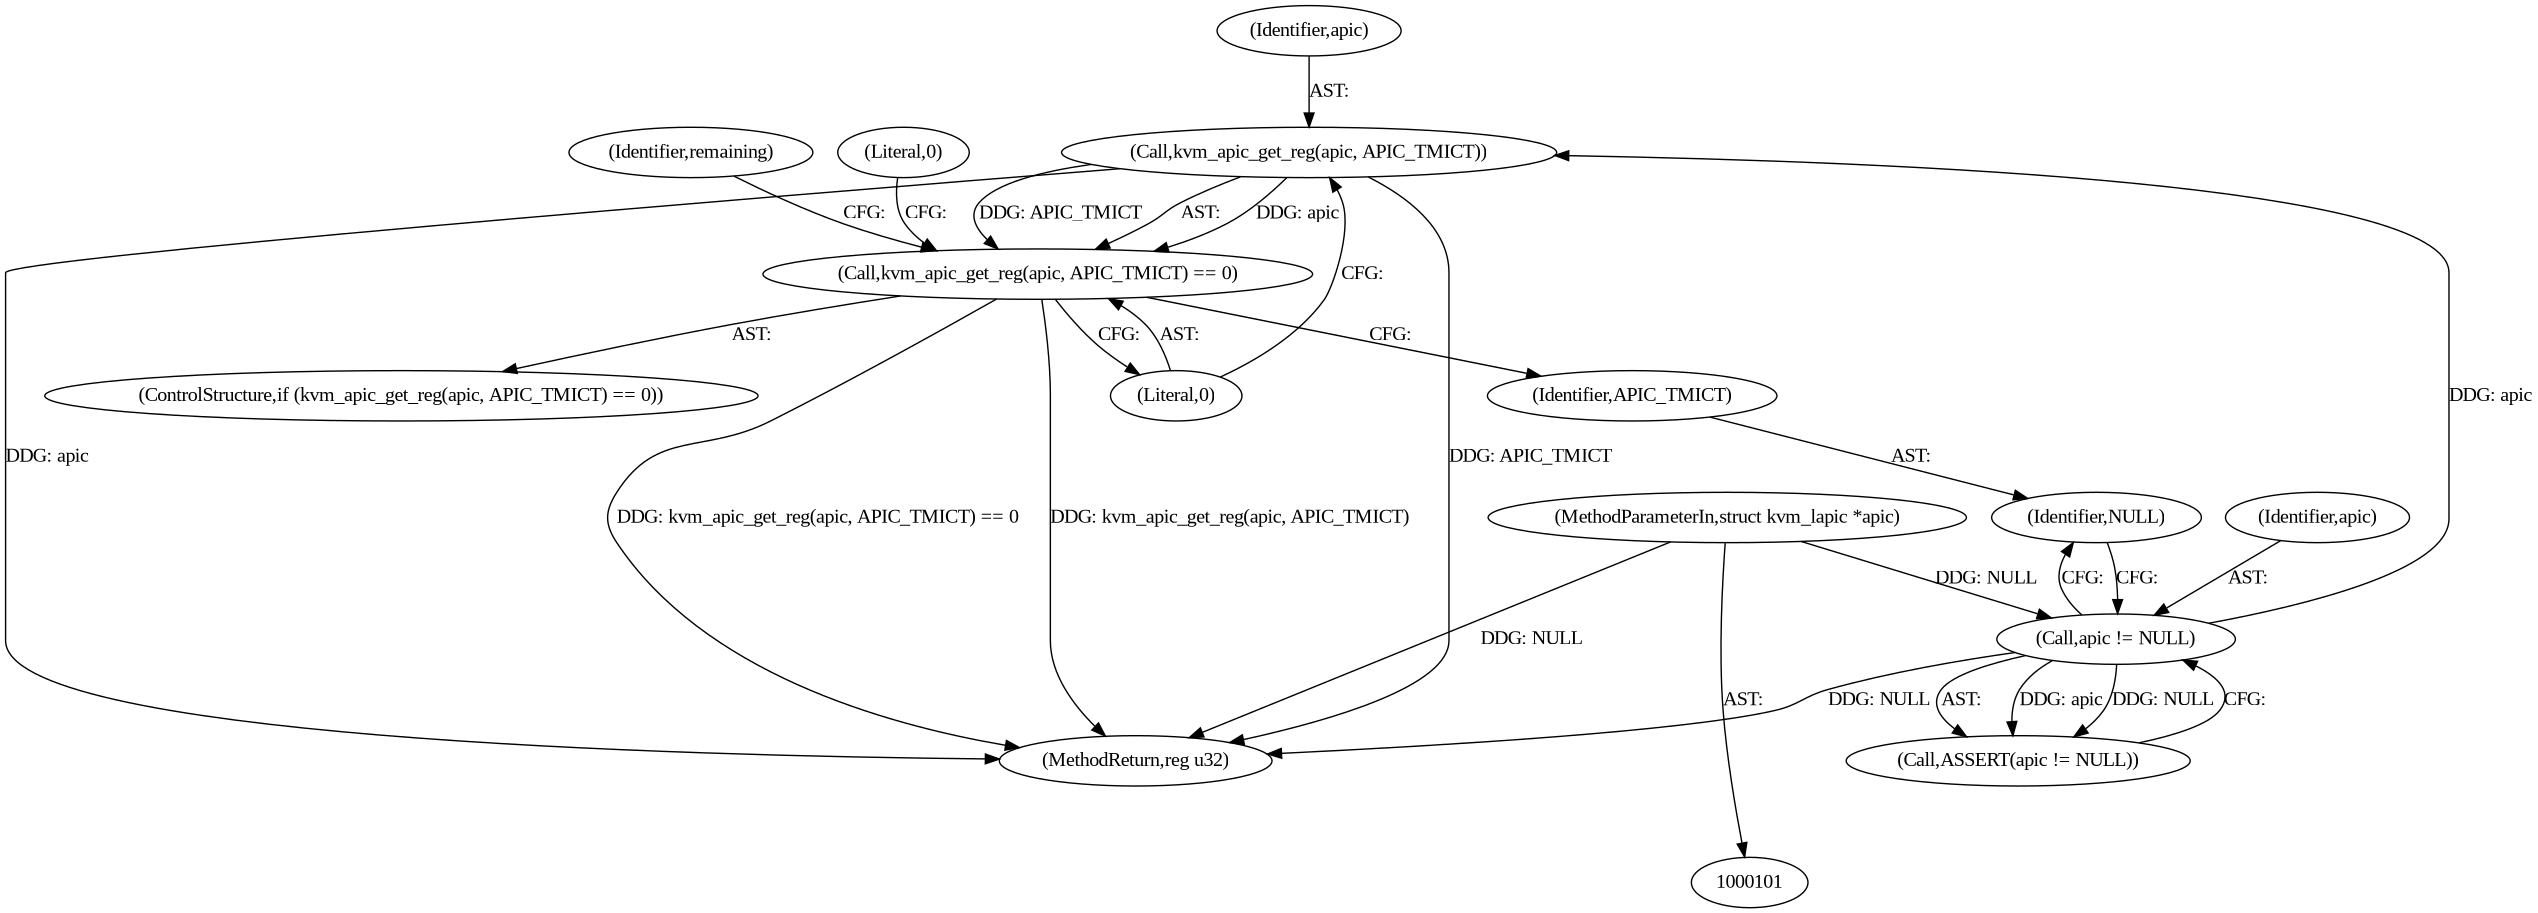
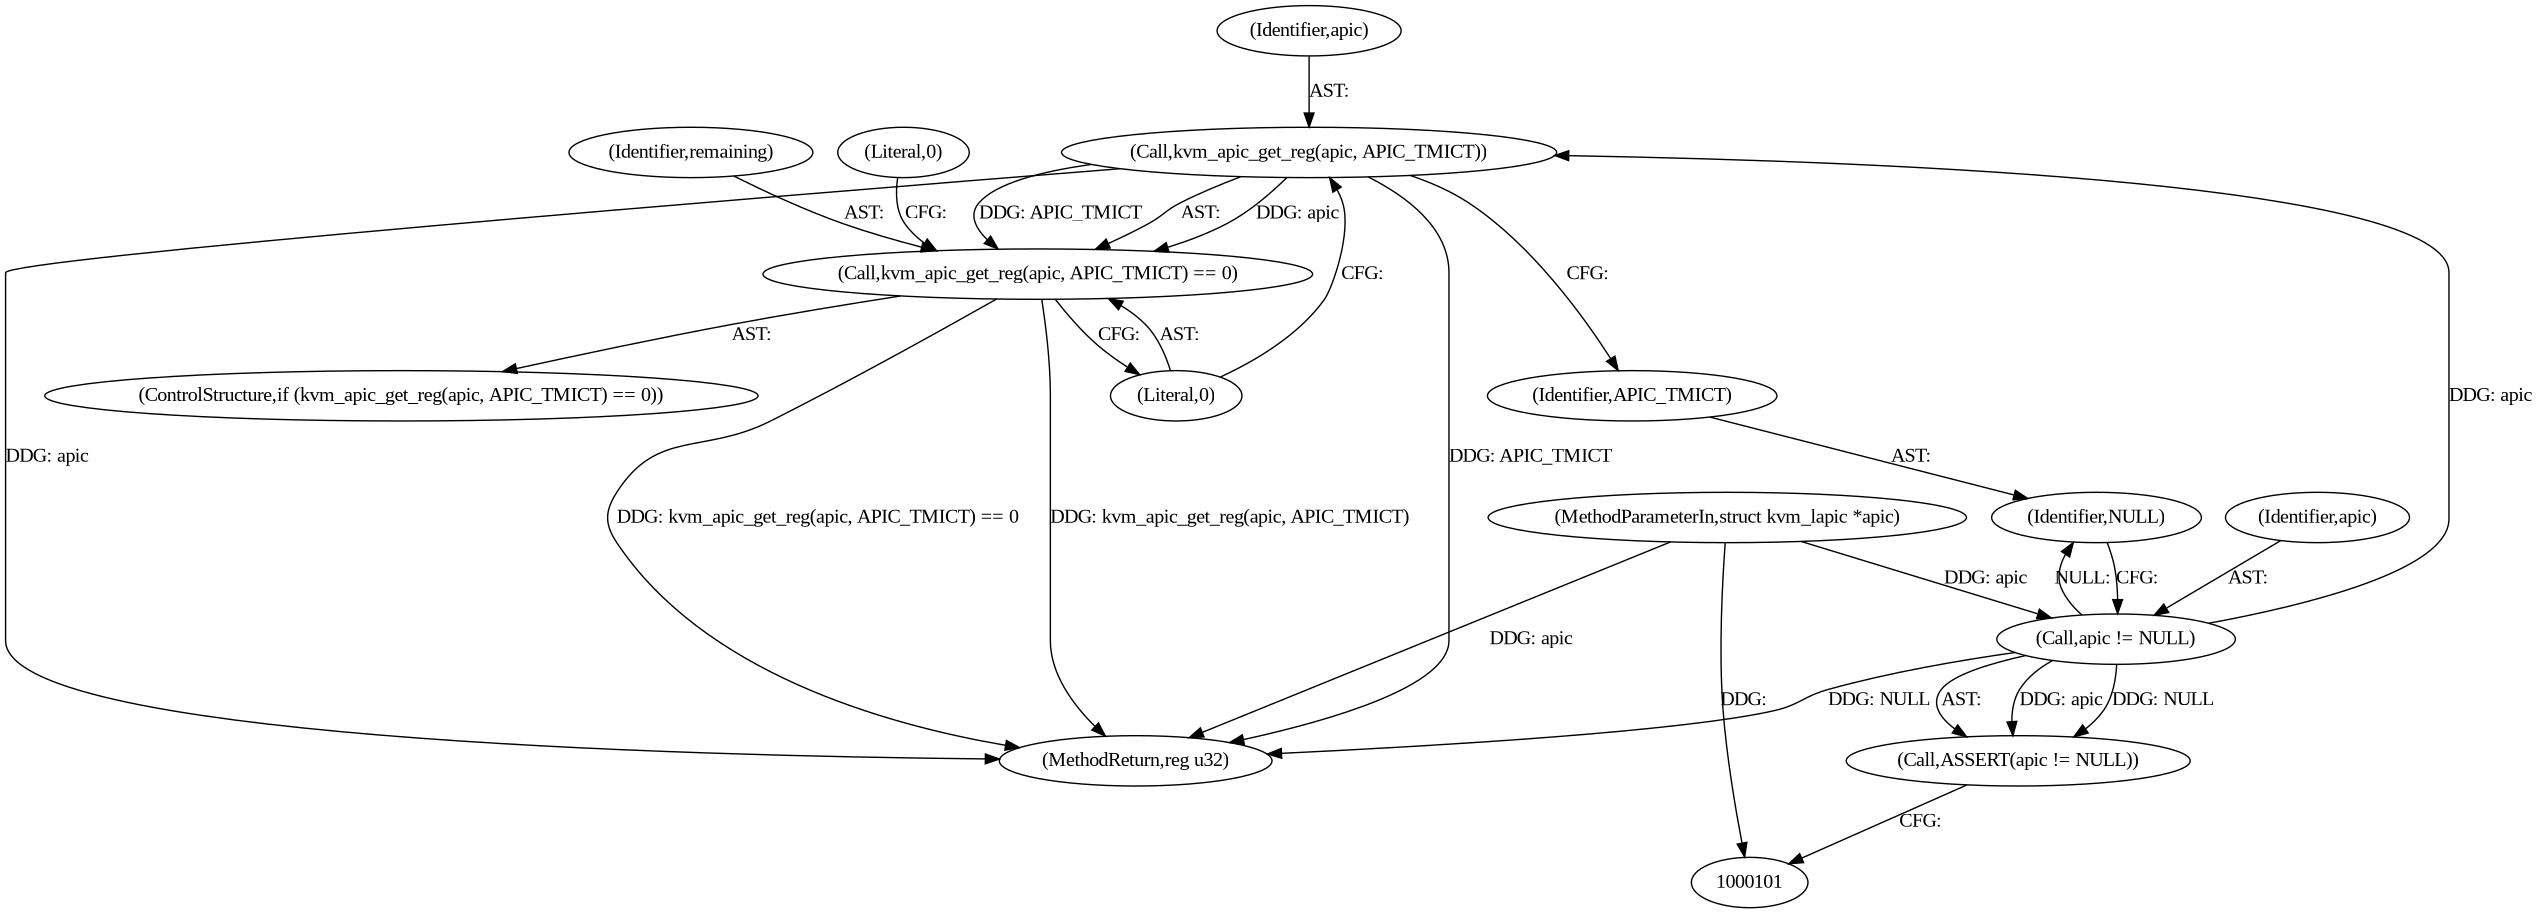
(867, 213) -> (867, 213)
(1337, 335) -> (1525, 250)
(1986, 578) -> (1986, 578)
(2085, 578) -> (2085, 578)
(1531, 639) -> (1531, 639)
(1746, 700) -> (1746, 700)
(2209, 720) -> (1884, 821)
